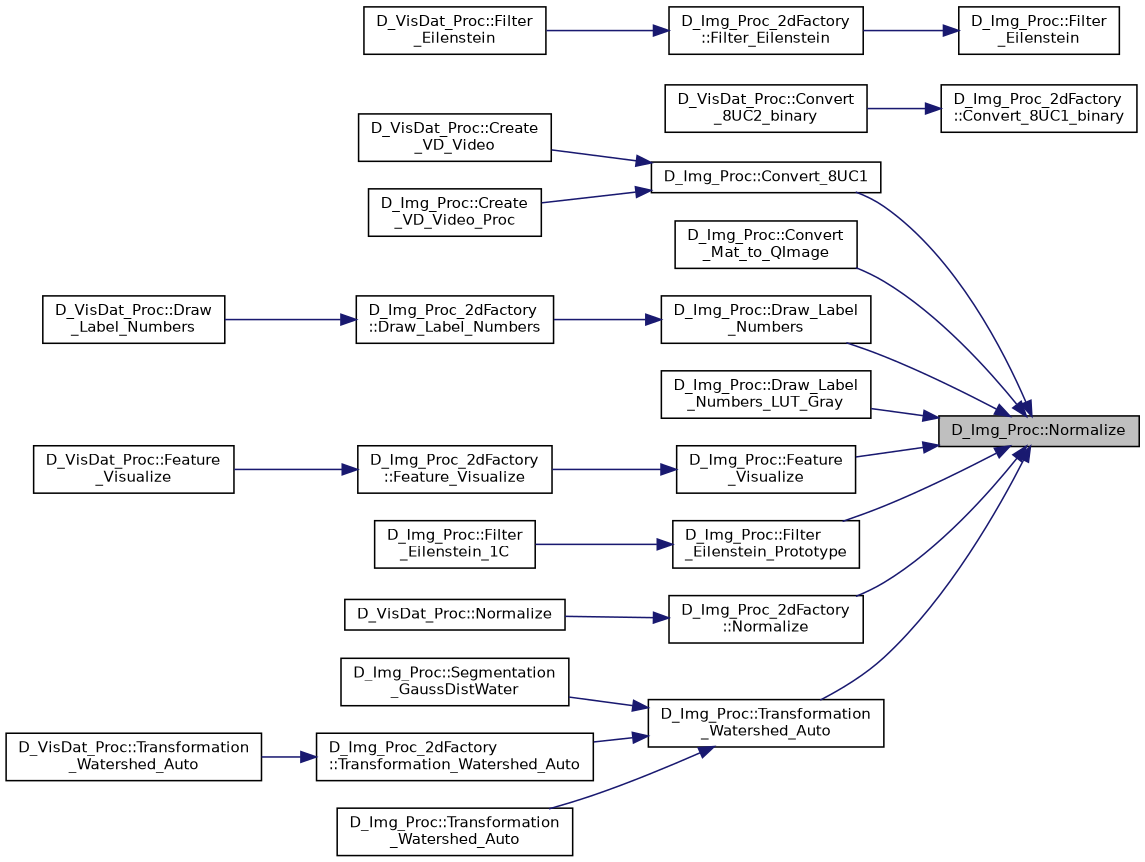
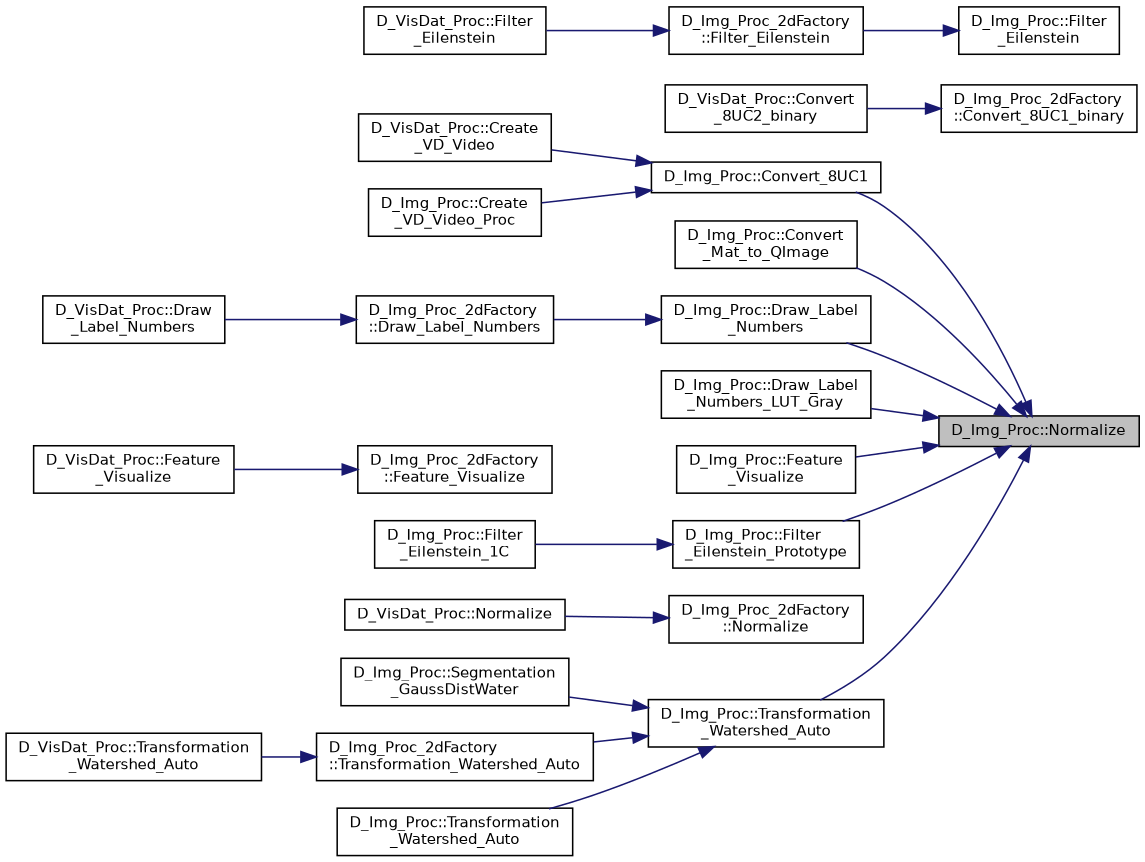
(607, 469) -> none
(944, 537) -> none
